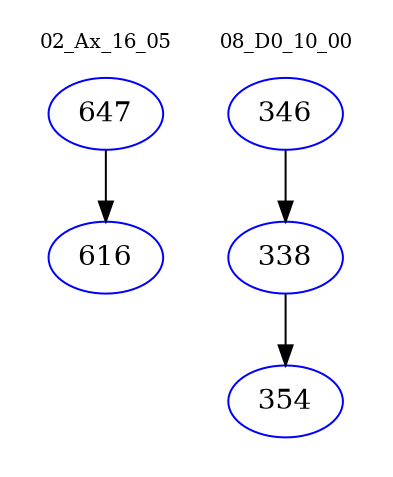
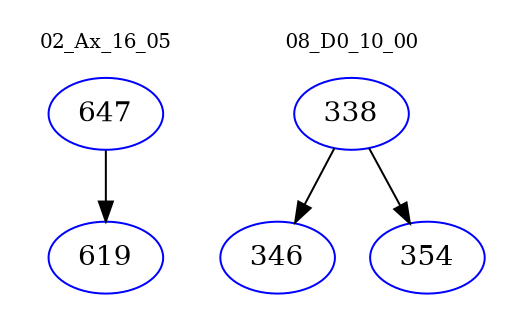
(286, 176) -> (320, 176)
(106, 258) -> (106, 258)
